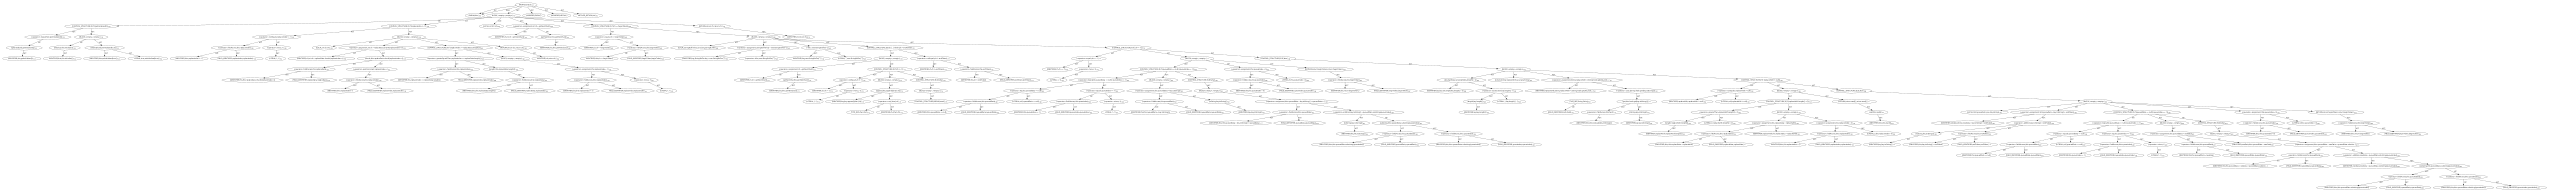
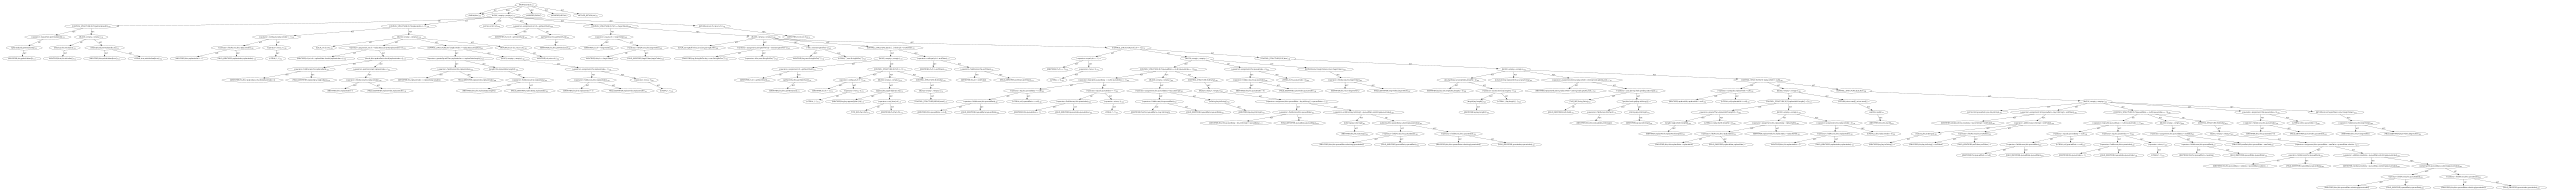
none -> (1608, 96)
